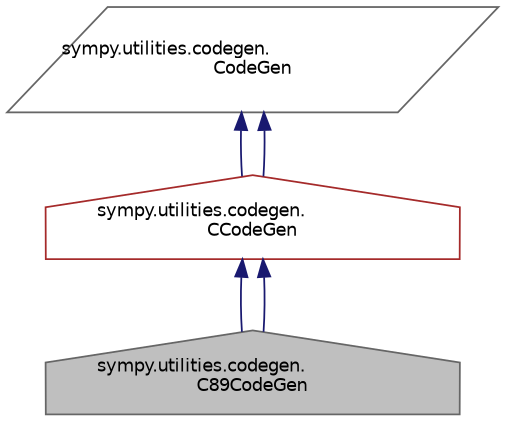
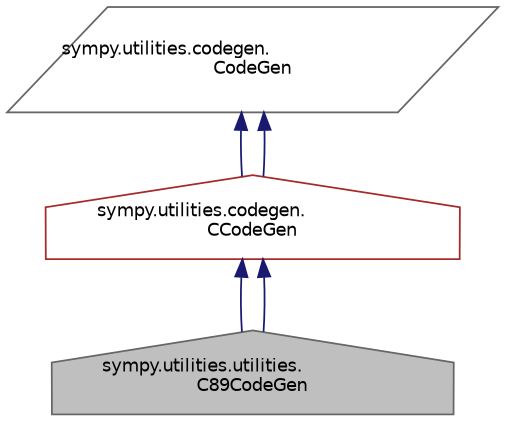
(253, 377) -> (253, 377)
